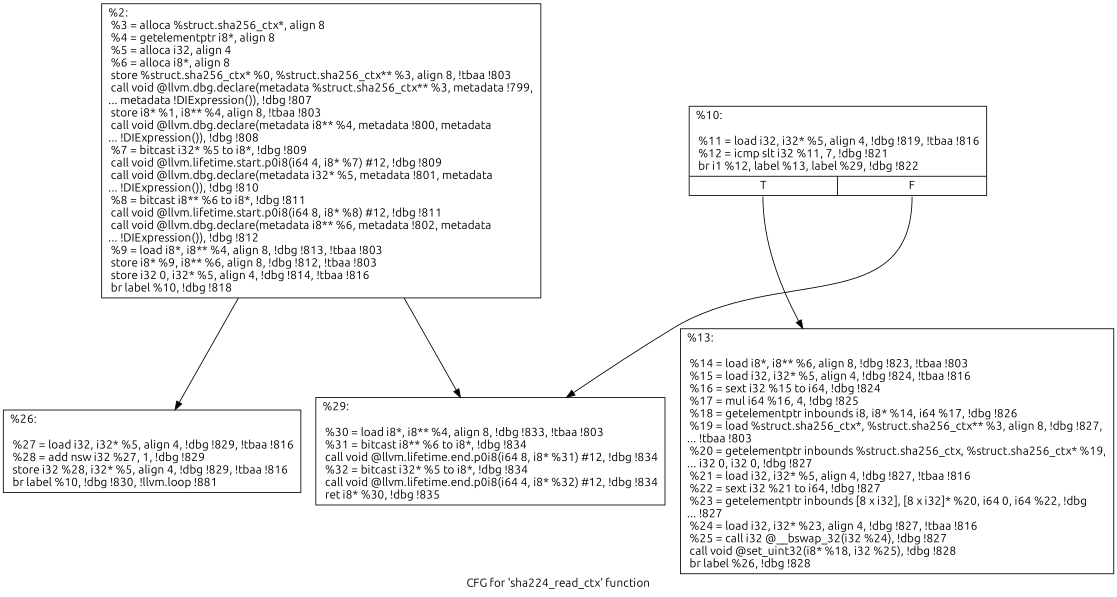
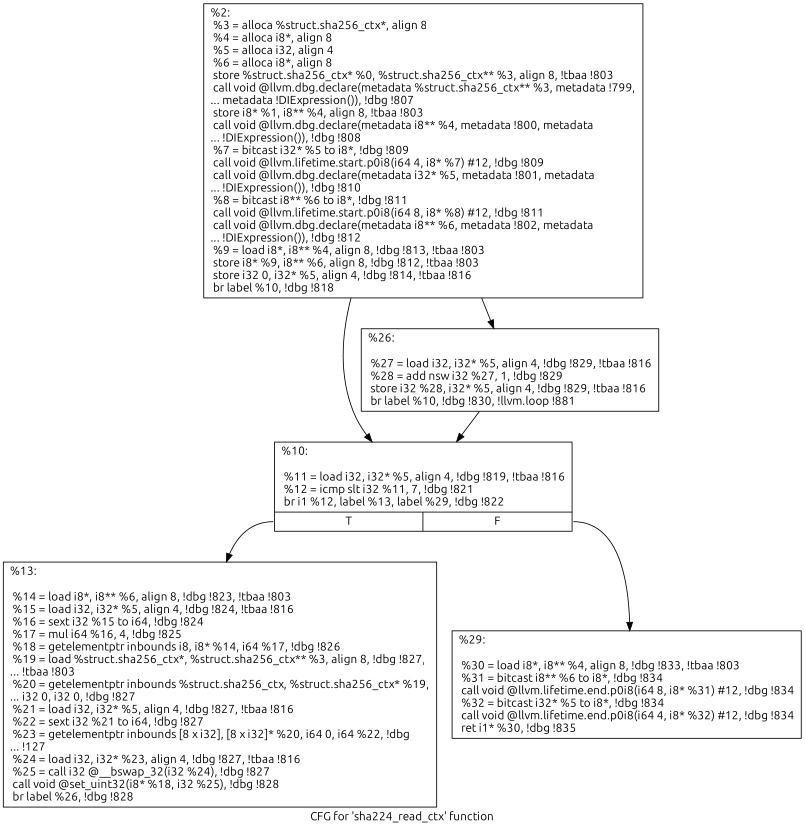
(192, 38) -> (272, 38)
(430, 344) -> (344, 369)
none -> (471, 423)
(382, 495) -> (518, 728)
(705, 514) -> (28, 747)
